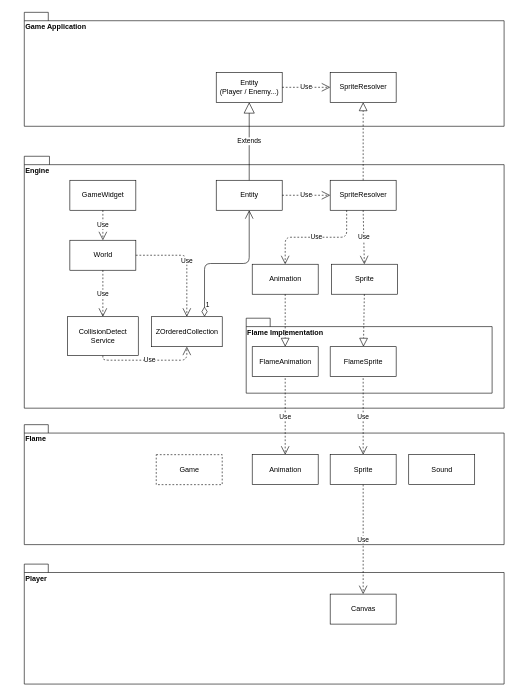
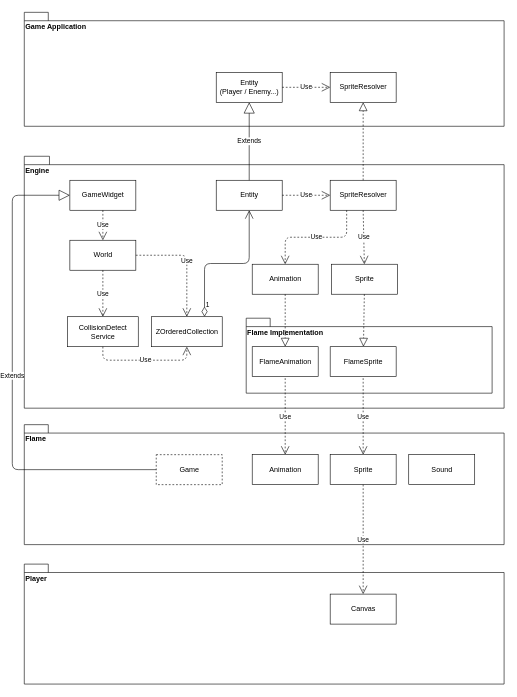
(103, 336) -> (103, 332)
none -> (12, 382)
